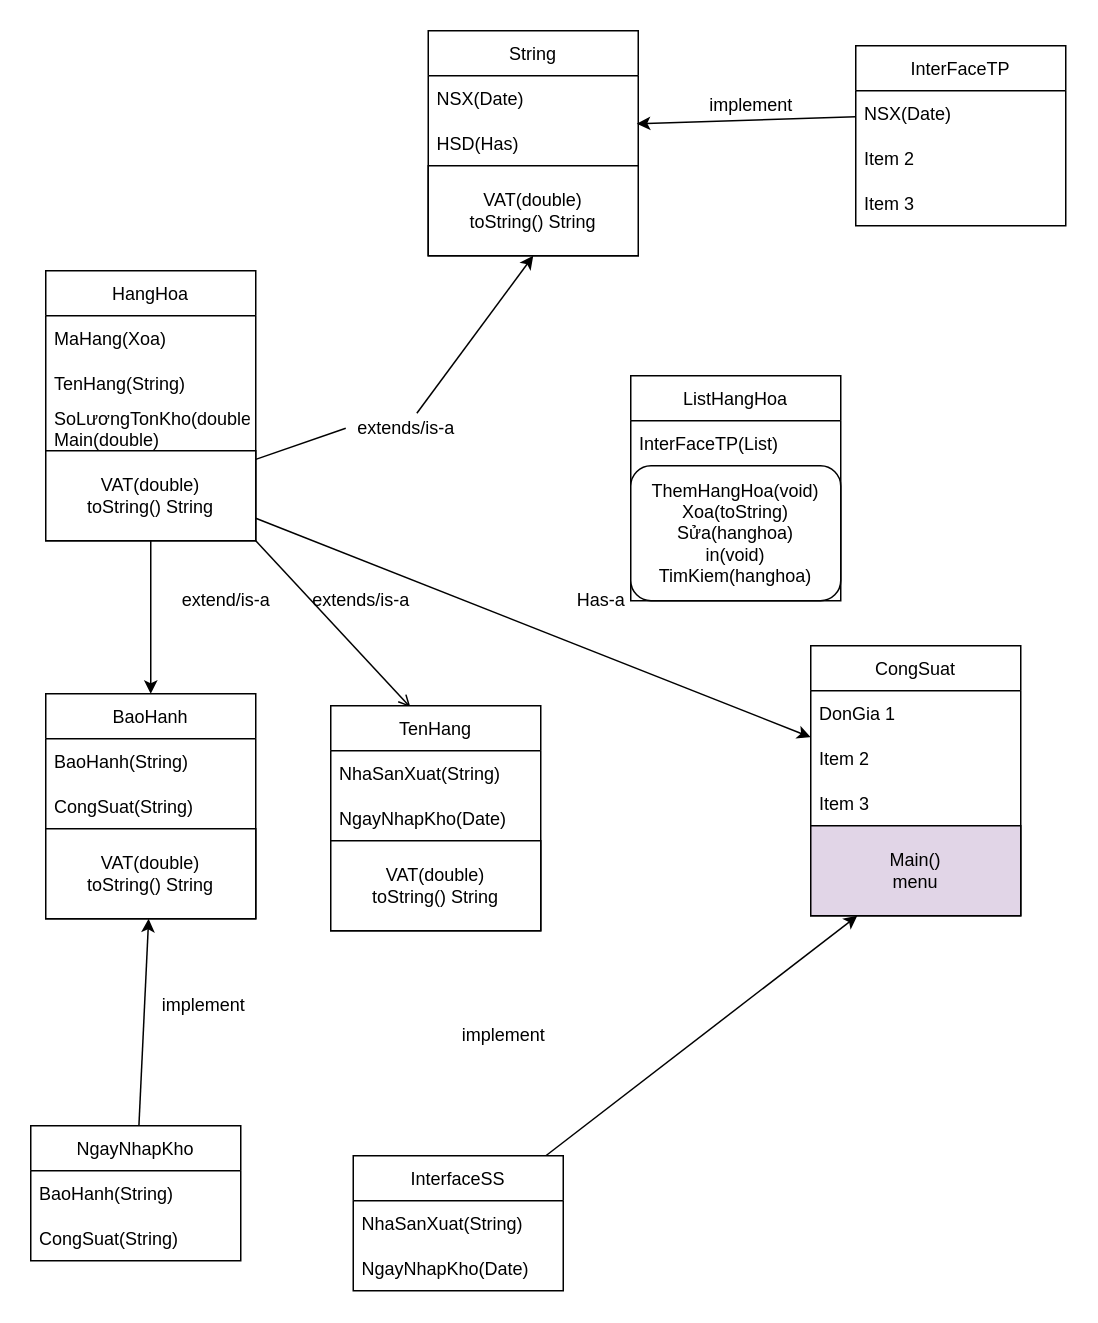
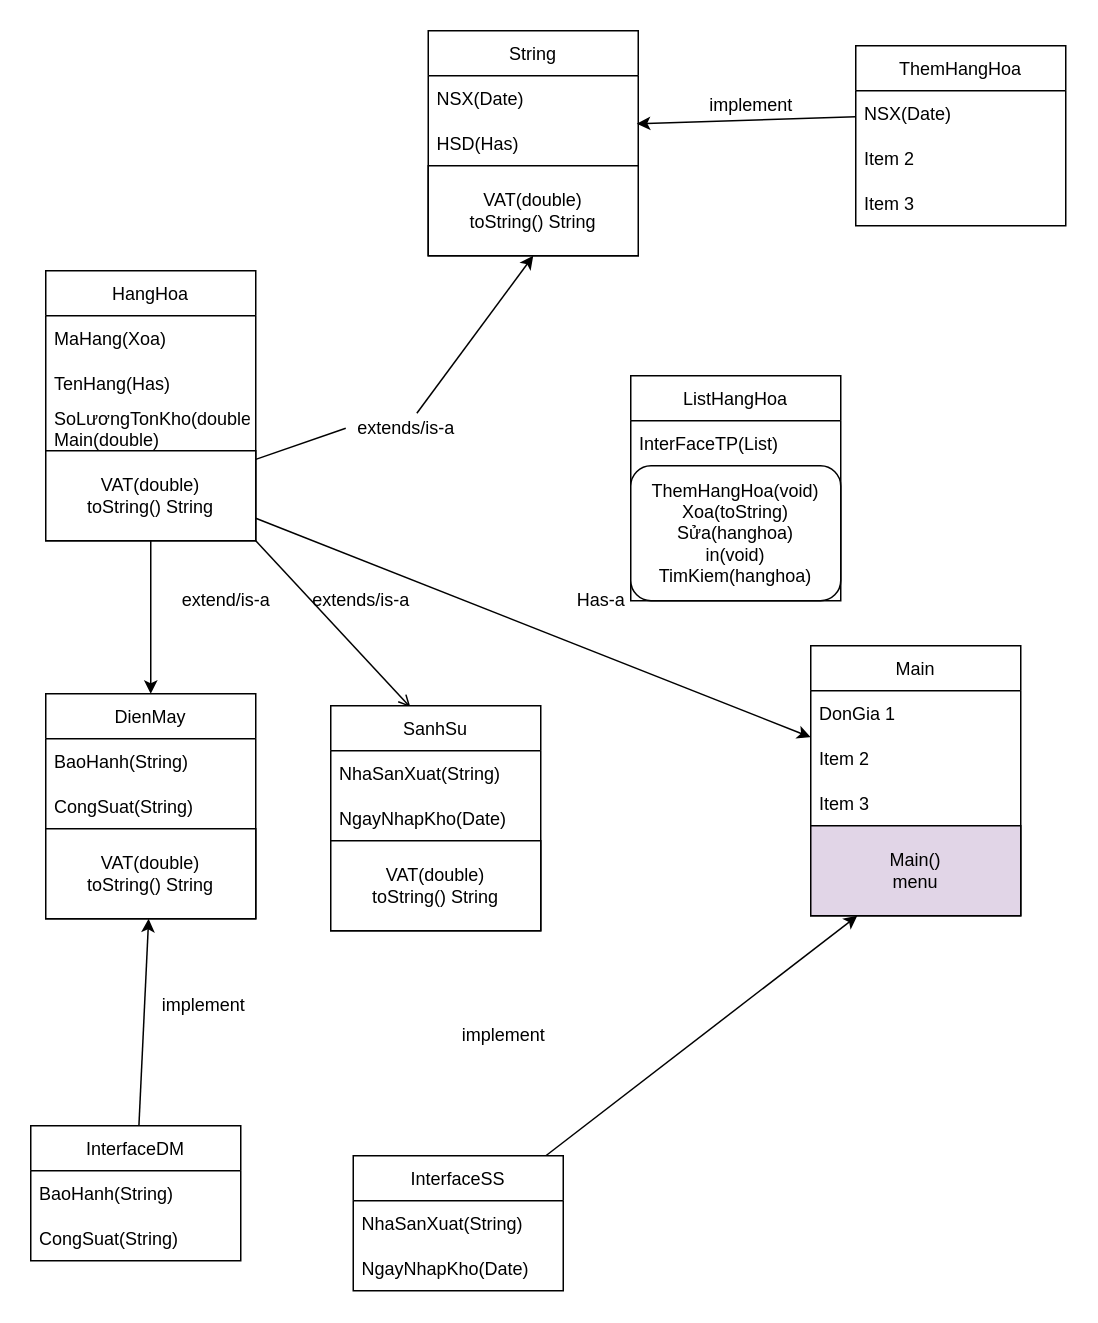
(960, 69) -> (960, 69)
(127, 384) -> (114, 384)
(915, 669) -> (915, 669)
(150, 717) -> (150, 717)
(435, 729) -> (435, 729)
(135, 1149) -> (135, 1149)
